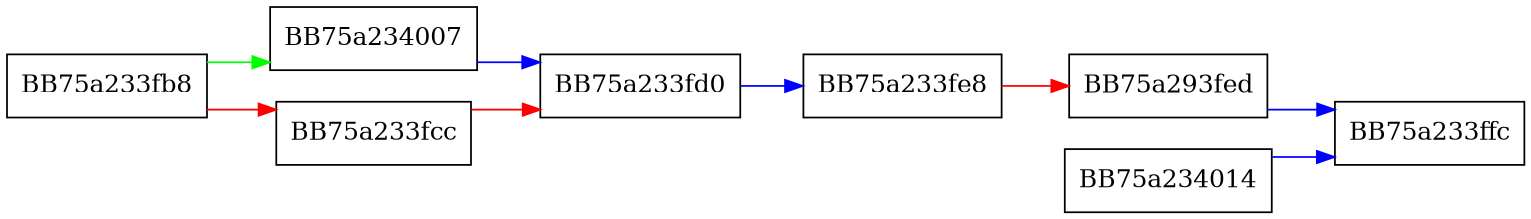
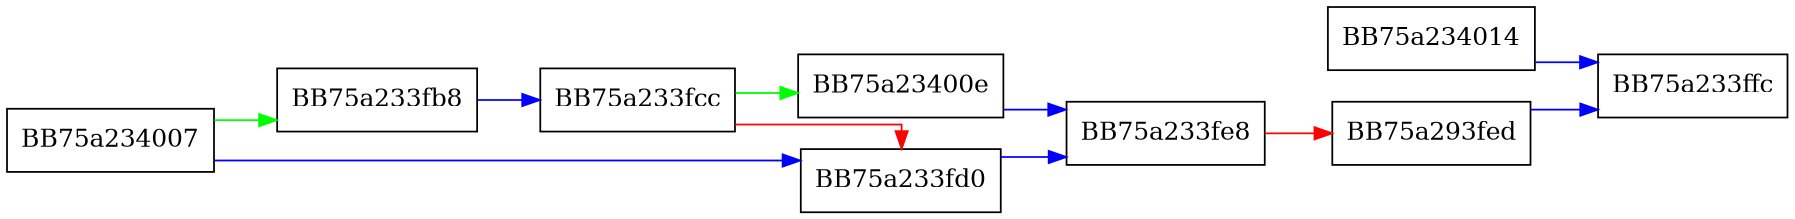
(230, 62) -> (237, 120)
none -> (901, 86)
(233, 110) -> (500, 100)
